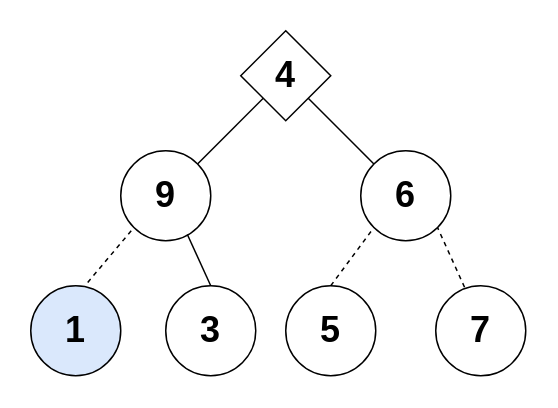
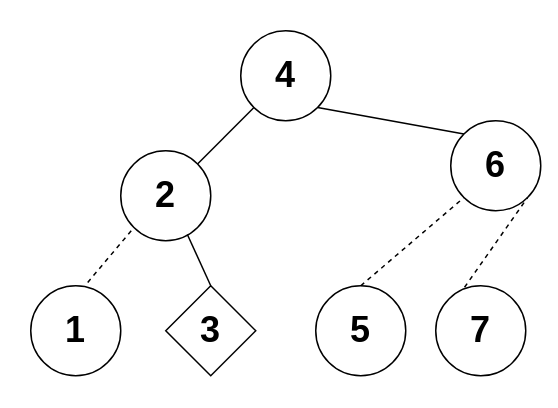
(286, 76) -> (286, 76)
(166, 196) -> (166, 196)
(406, 196) -> (496, 166)
(76, 331) -> (76, 331)
(211, 331) -> (211, 331)
(331, 331) -> (361, 331)
